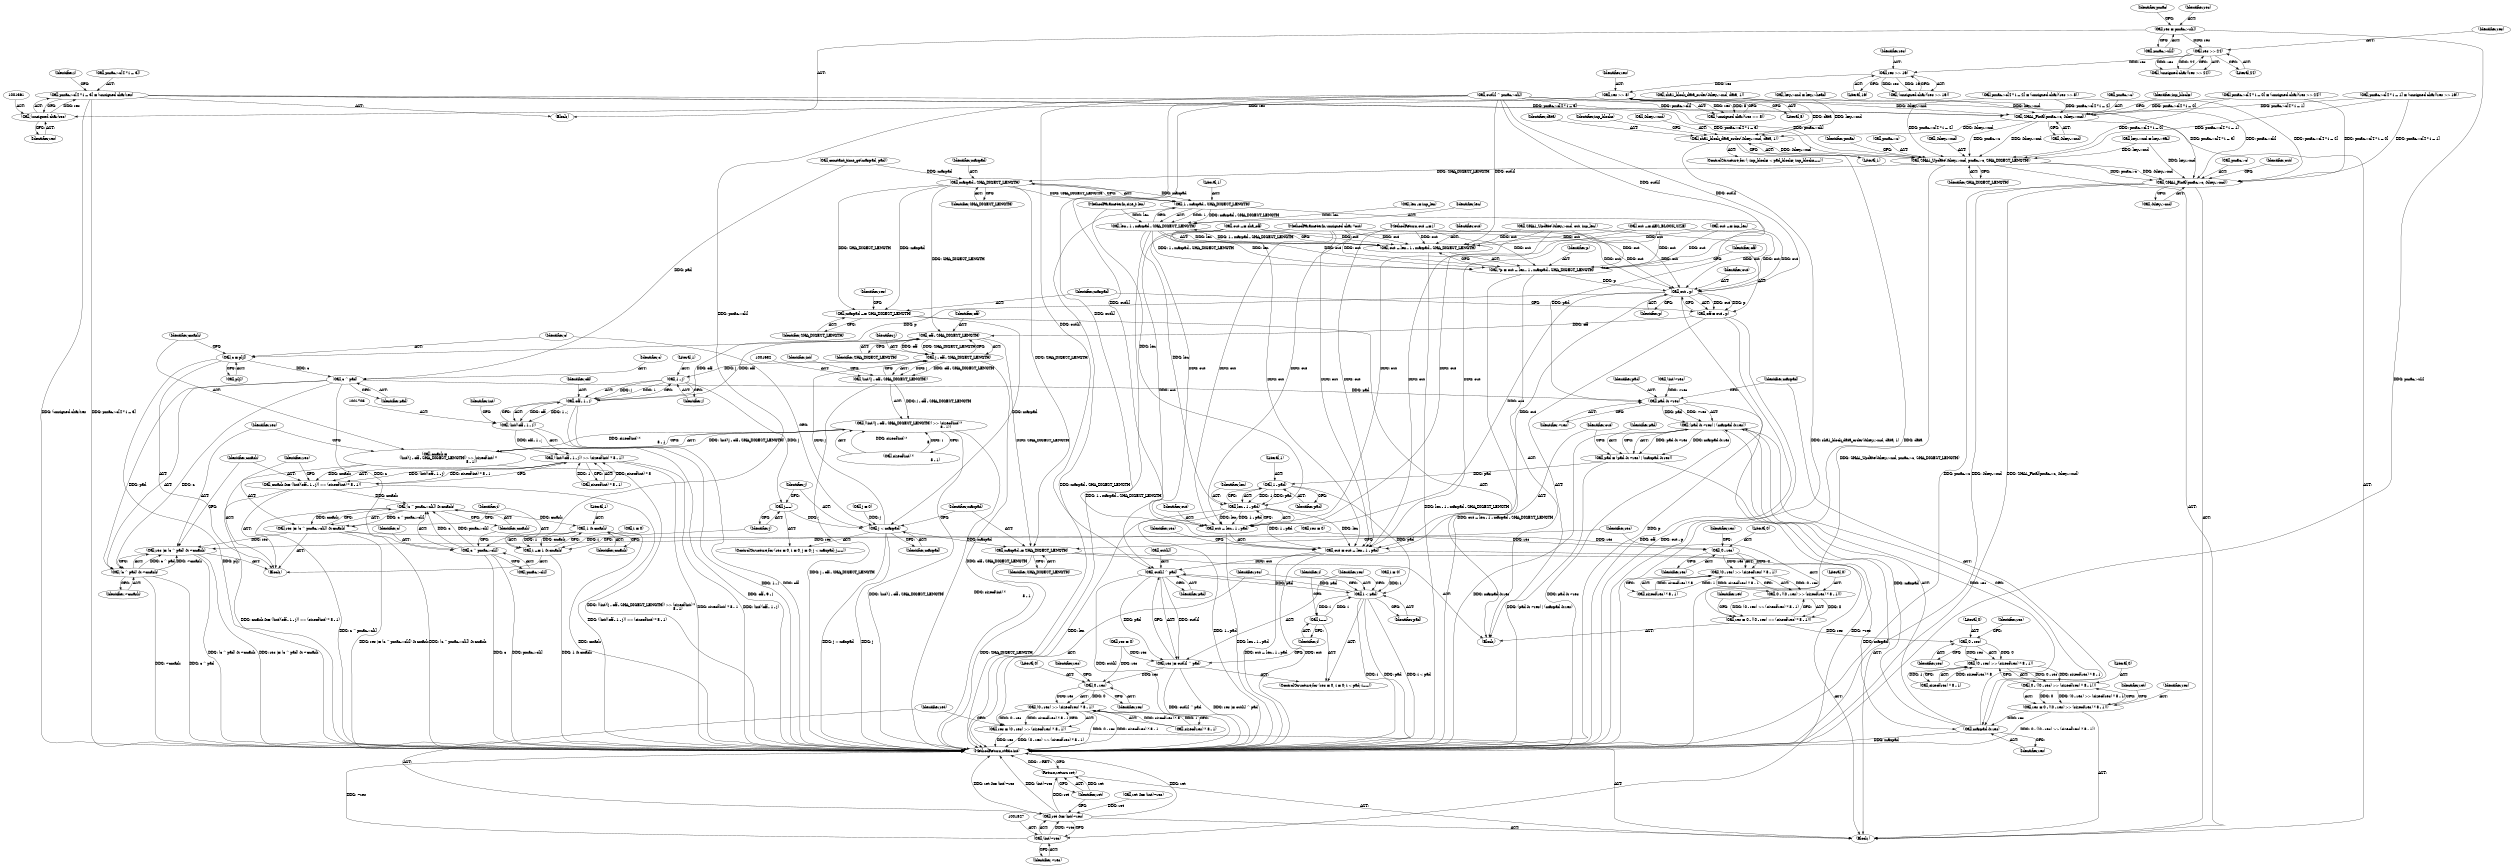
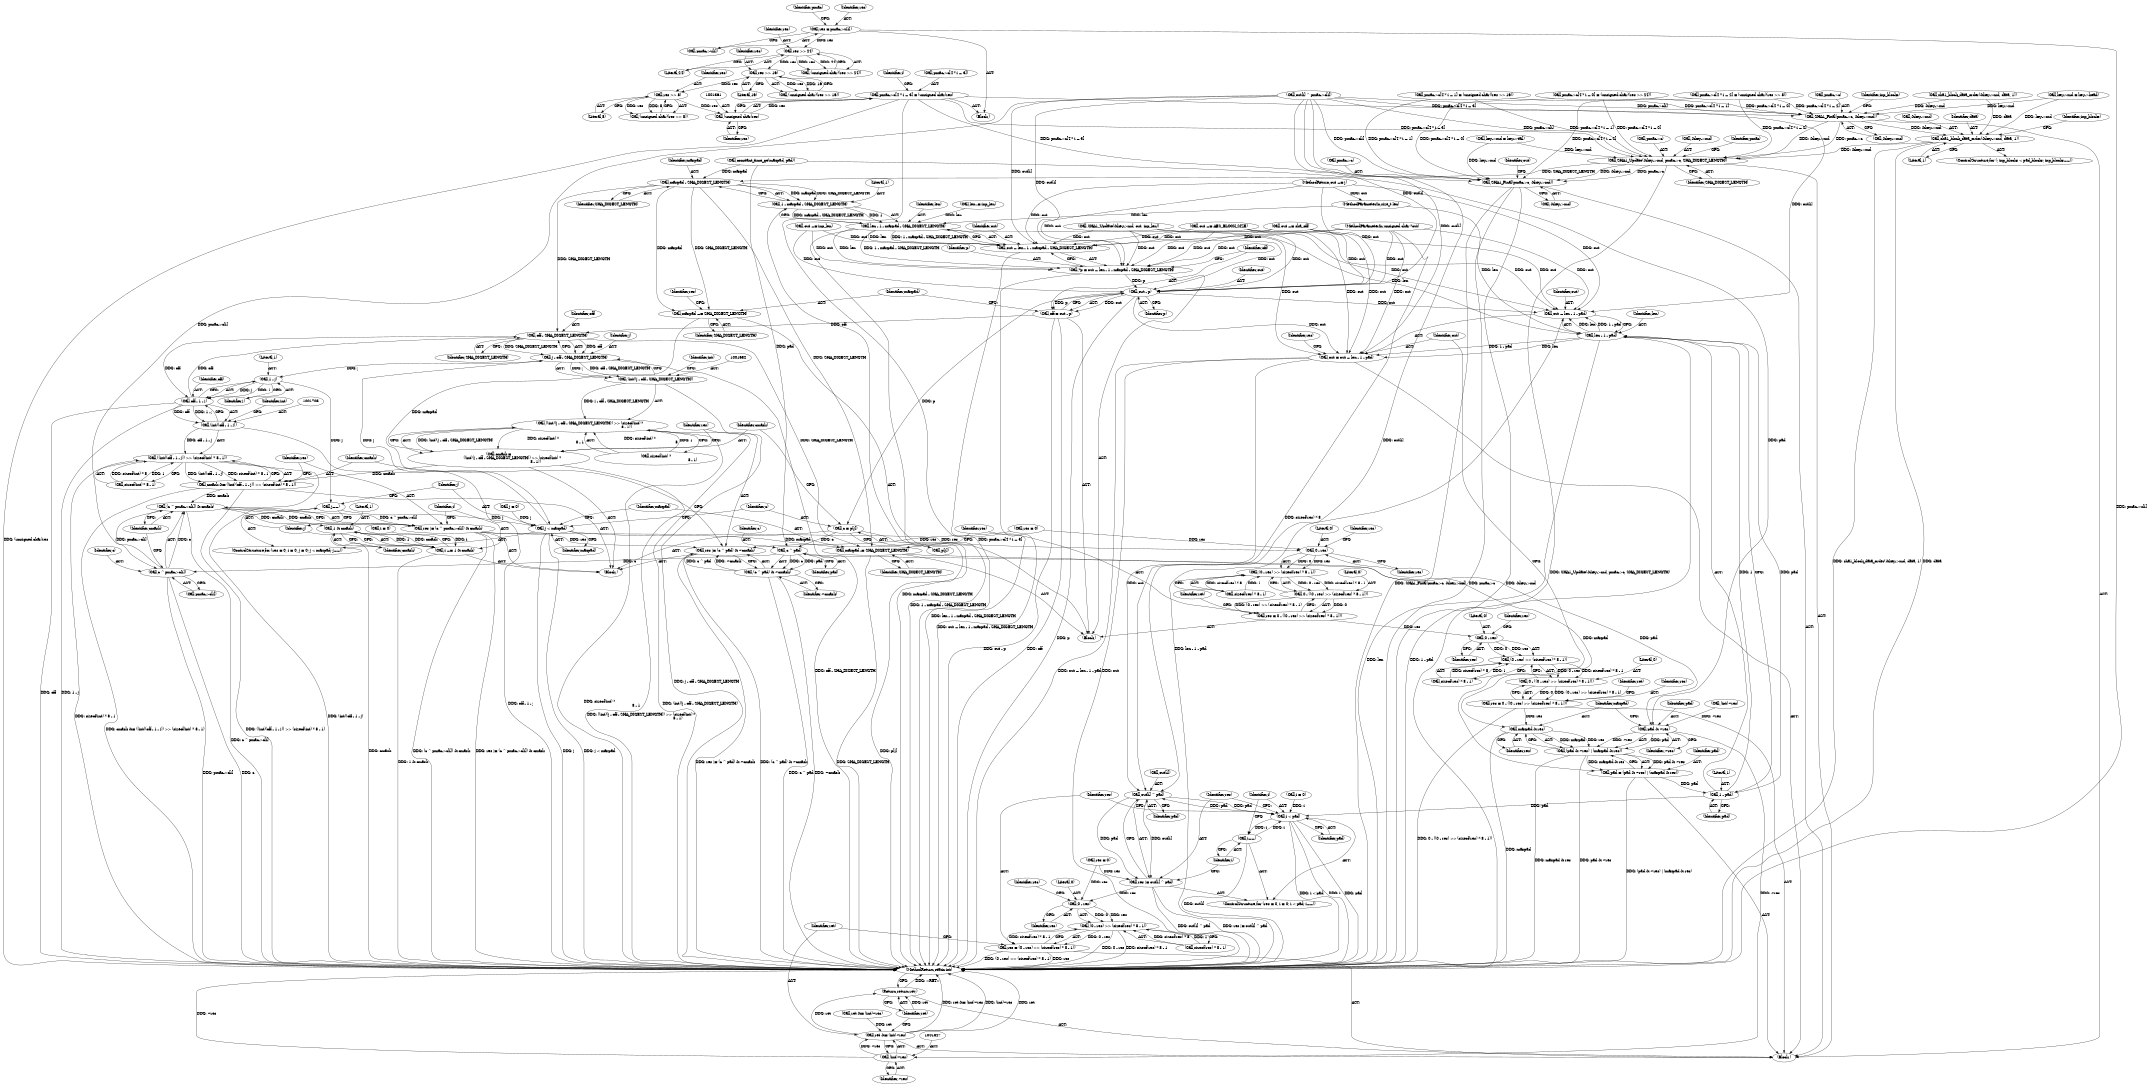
(1712, 220) -> (1486, 204)
(1343, 379) -> (1346, 193)
(1167, 391) -> (1303, 518)
(760, 594) -> (521, 704)
(1163, 712) -> (1281, 952)
